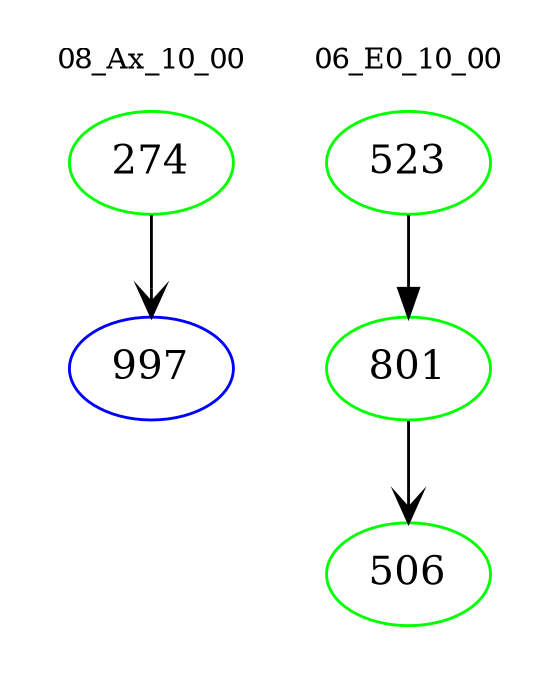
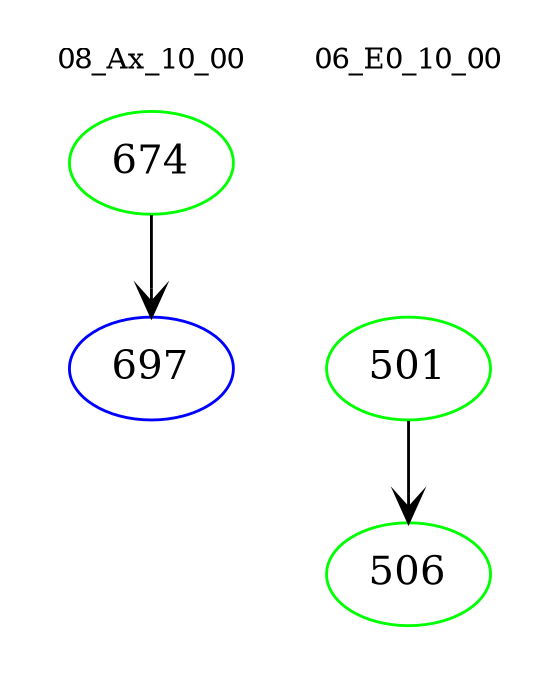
(151, 163) -> (151, 163)
(409, 163) -> none
(151, 369) -> (151, 369)
(409, 369) -> (409, 369)
